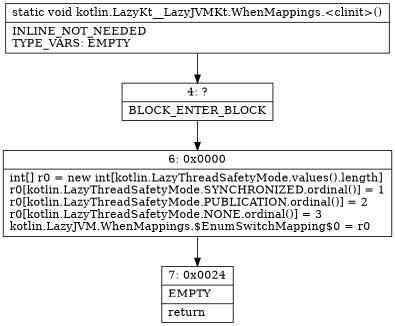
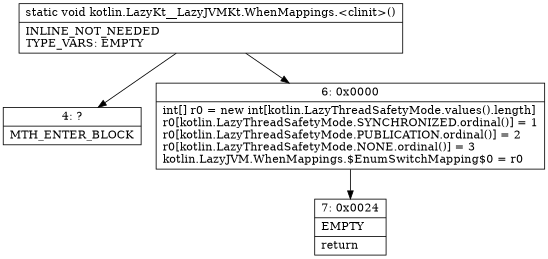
(198, 111) -> (72, 135)
(198, 131) -> (264, 66)
